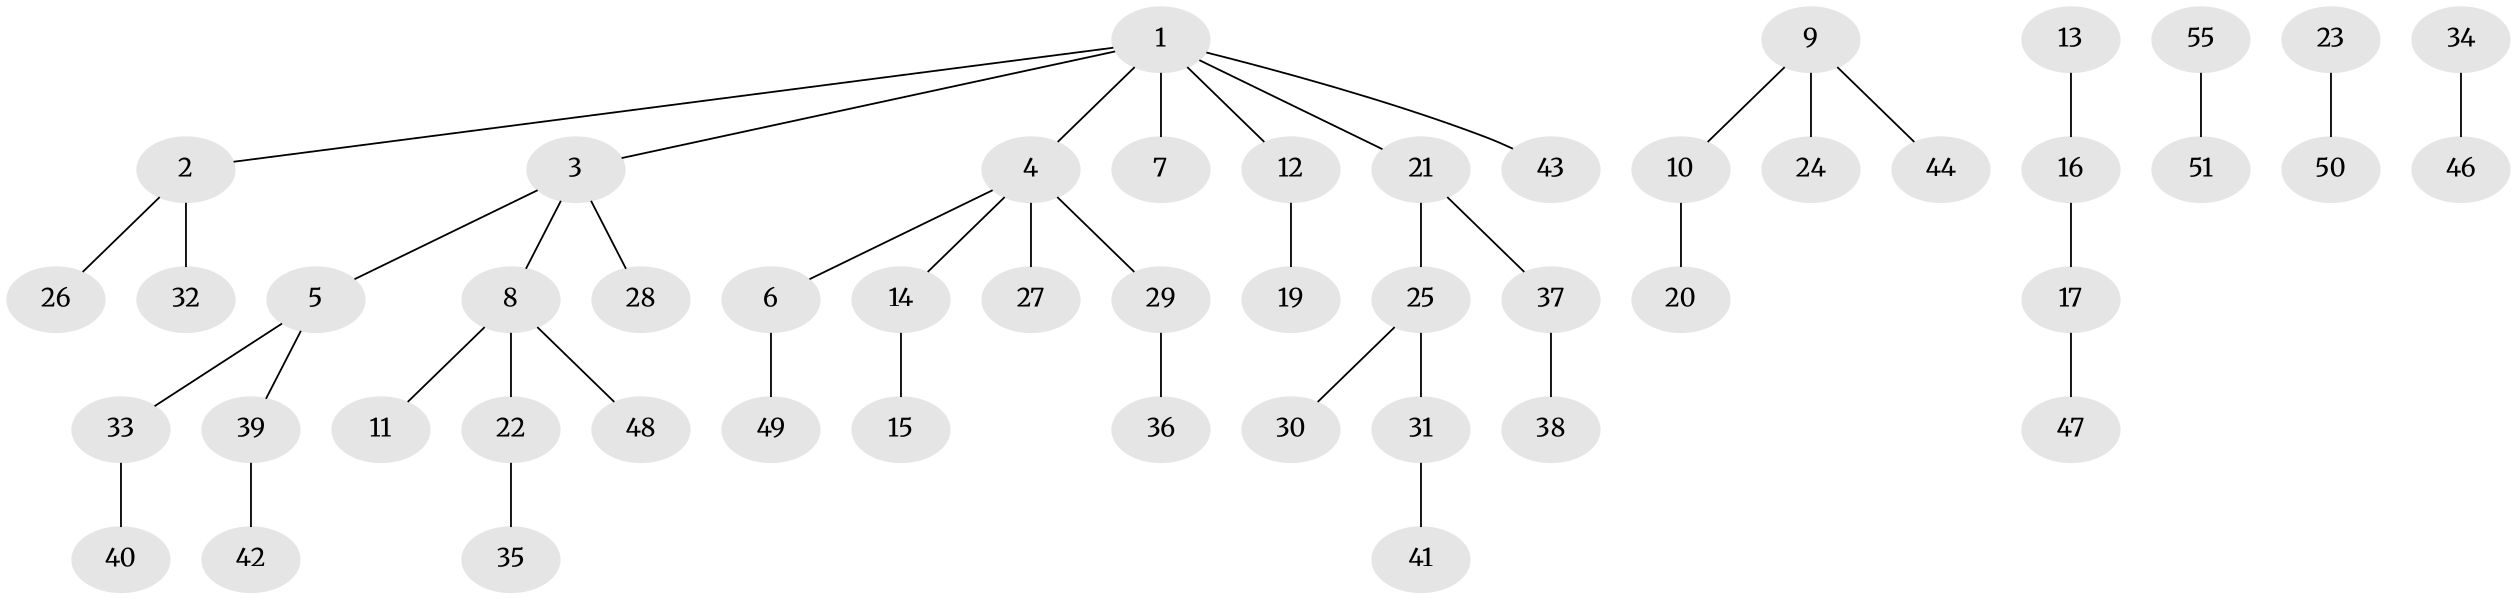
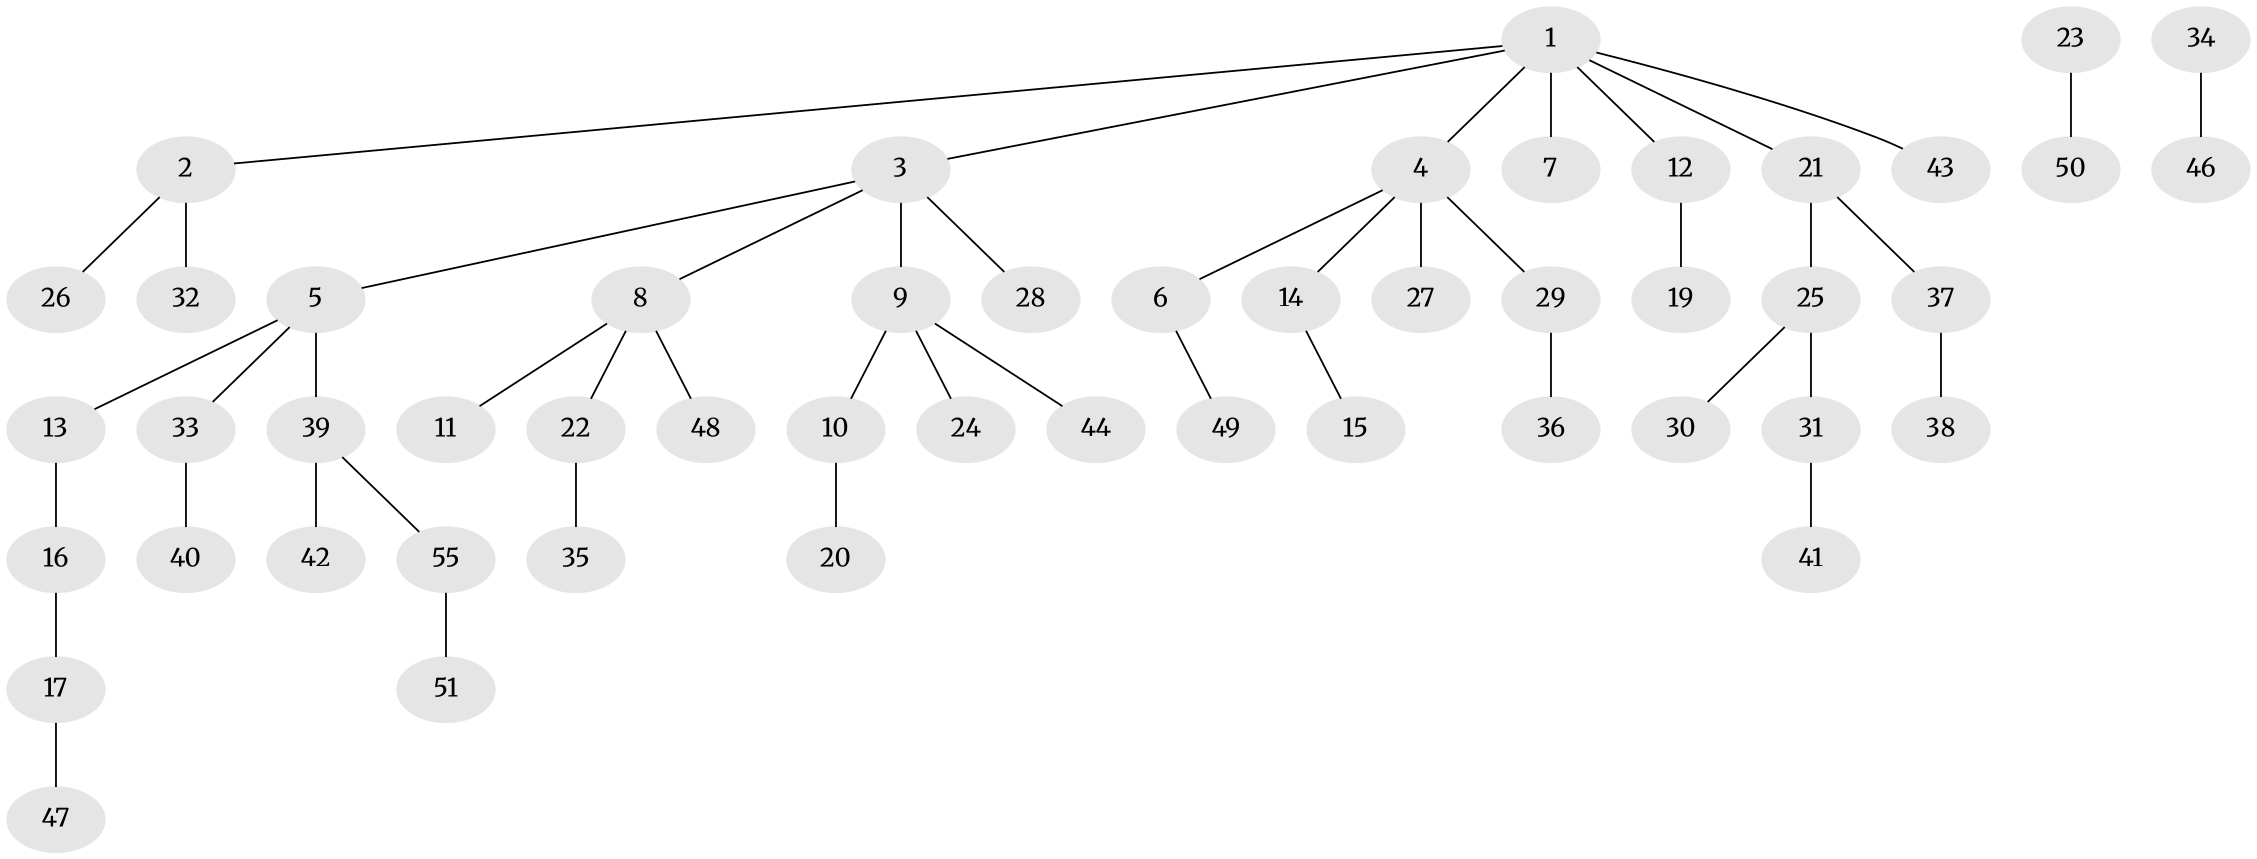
none -> (901, 235)
none -> (186, 365)
none -> (381, 495)
